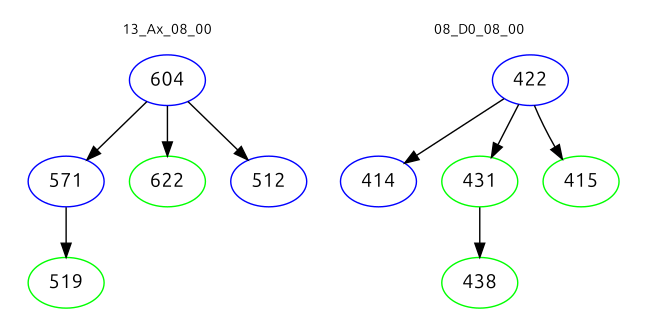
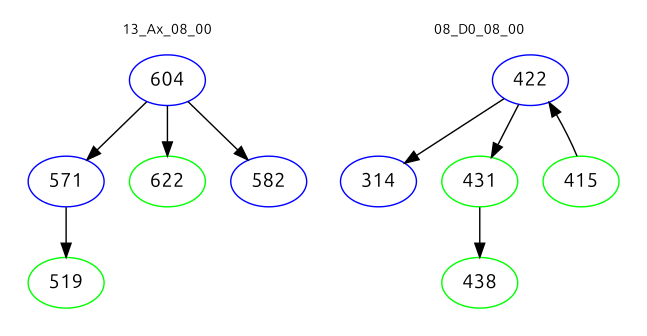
(544, 126) -> (567, 135)
(269, 181) -> (269, 181)
(378, 181) -> (378, 181)
